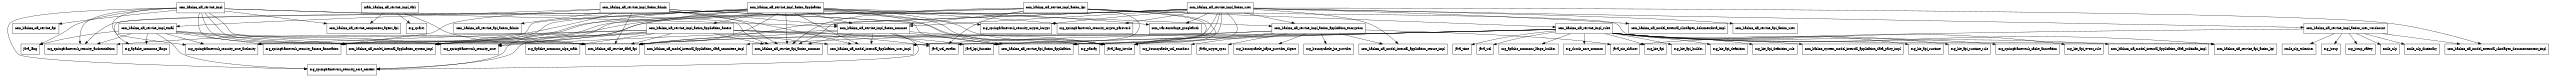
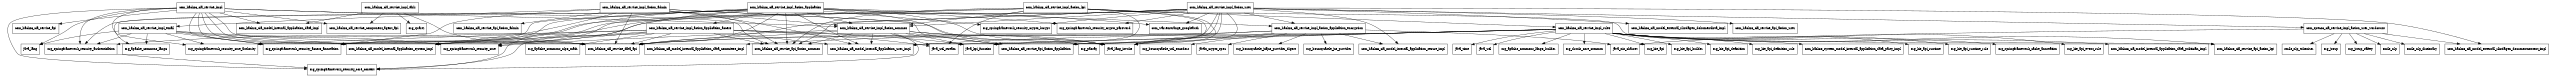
(390, 8) -> (390, 8)
none -> (279, 28)
(2346, 28) -> (2346, 28)
(949, 29) -> (993, 36)
none -> (214, 38)
none -> (937, 39)
(226, 63) -> (211, 62)
